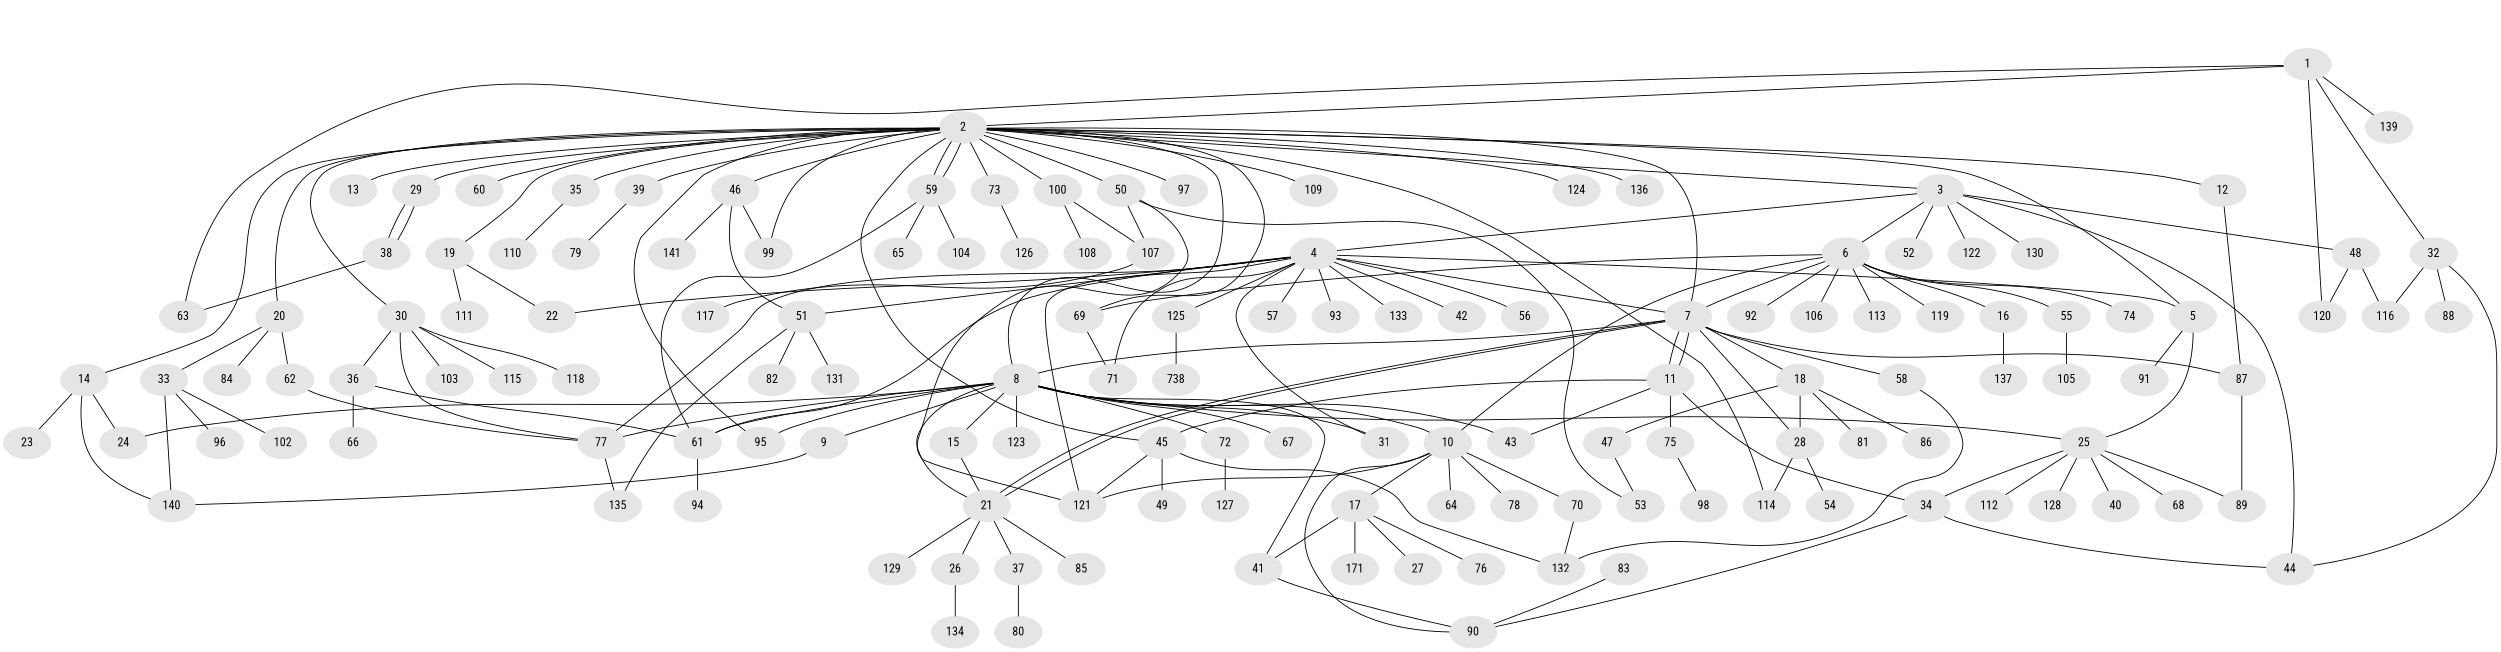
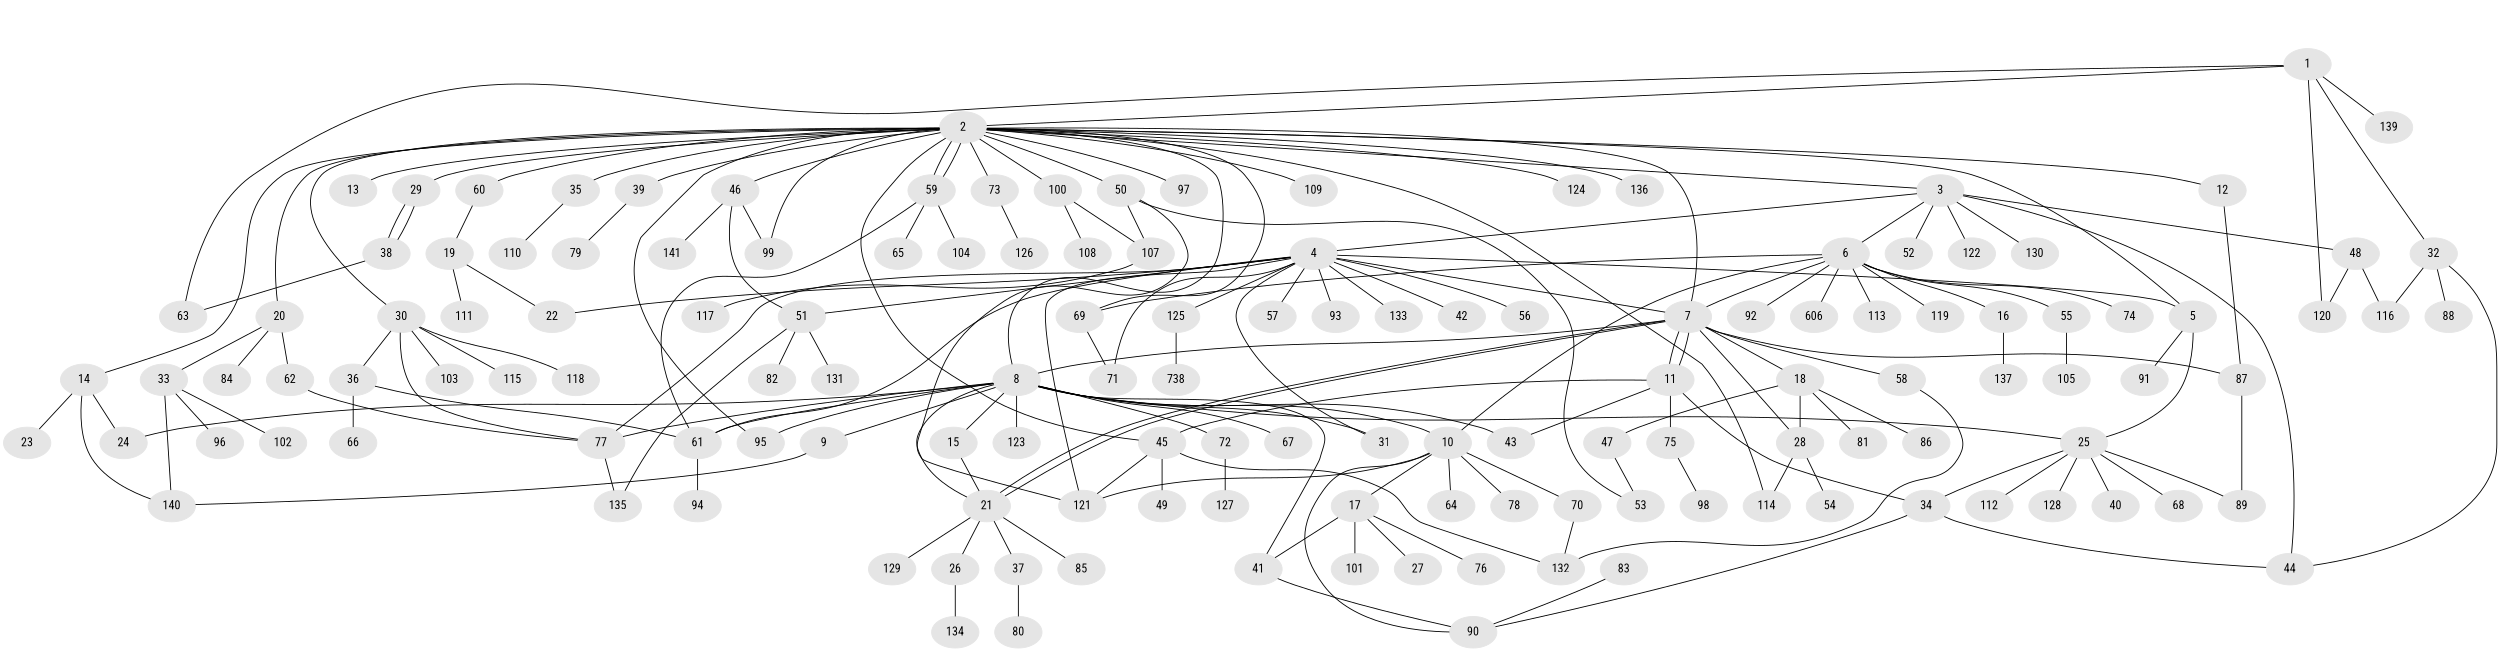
(689, 146) -> (465, 222)
(1814, 317) -> (1814, 317)
(1355, 569) -> (1355, 569)
